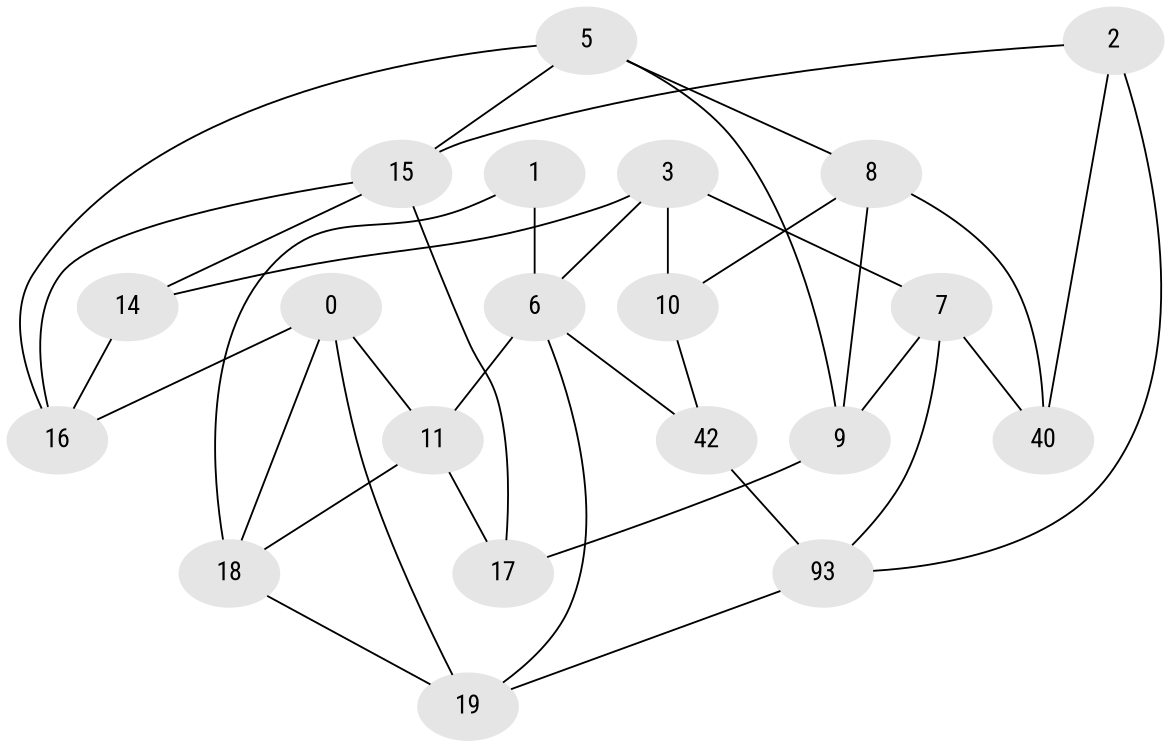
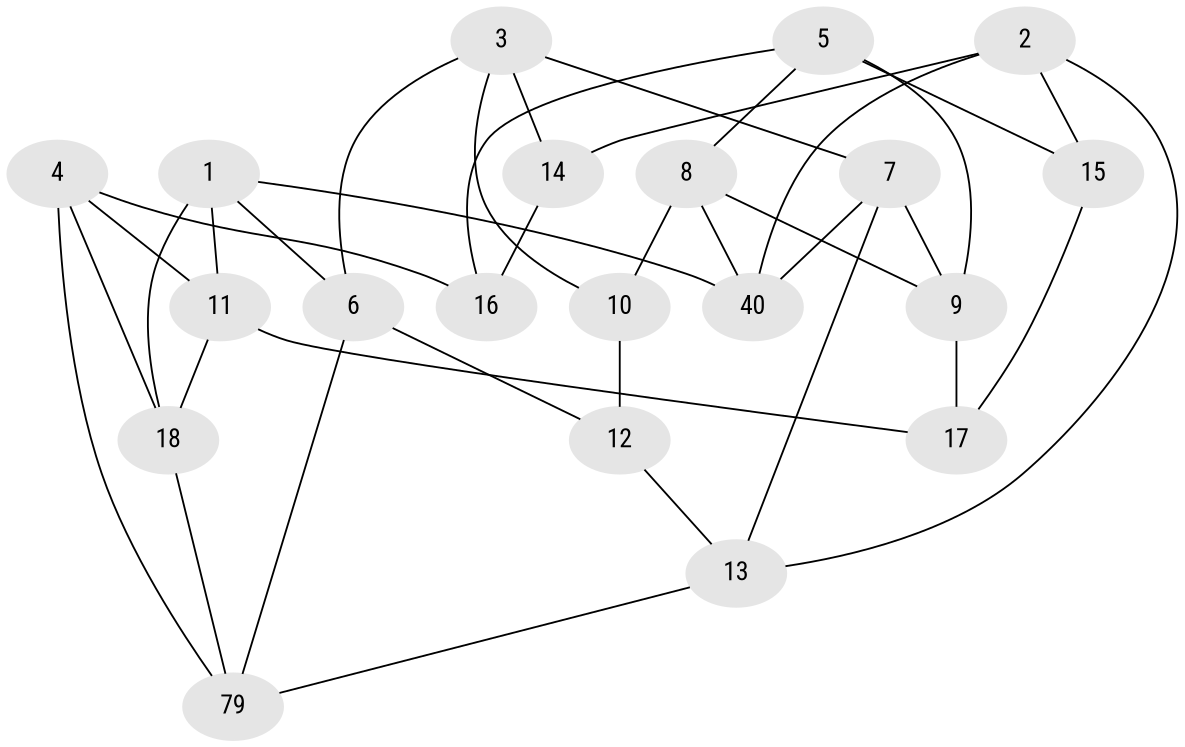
none -> (455, 215)
(135, 232) -> none
(265, 240) -> (784, 100)
(331, 307) -> (57, 174)
(477, 383) -> (215, 241)
(707, 440) -> (620, 440)
(823, 574) -> (736, 574)
(468, 707) -> (233, 707)
